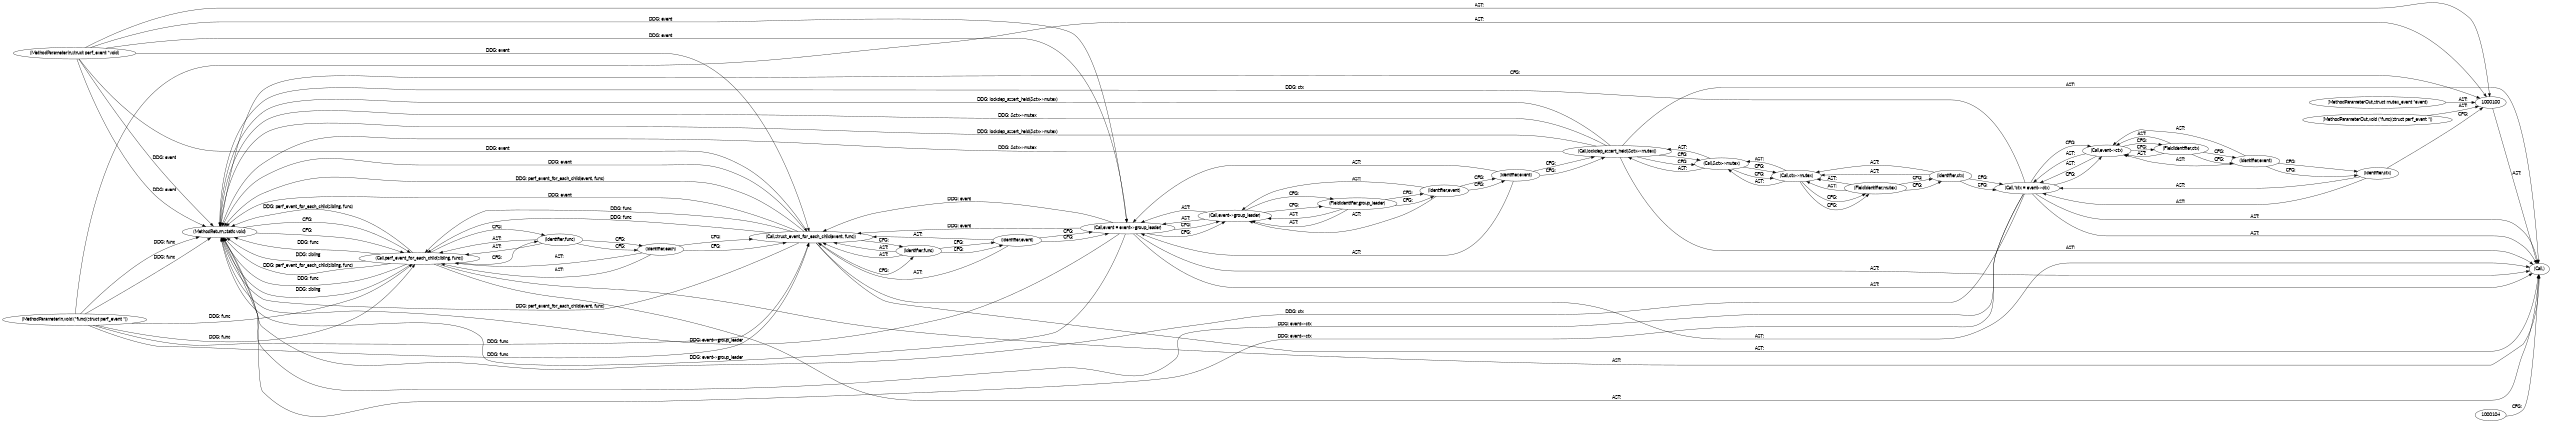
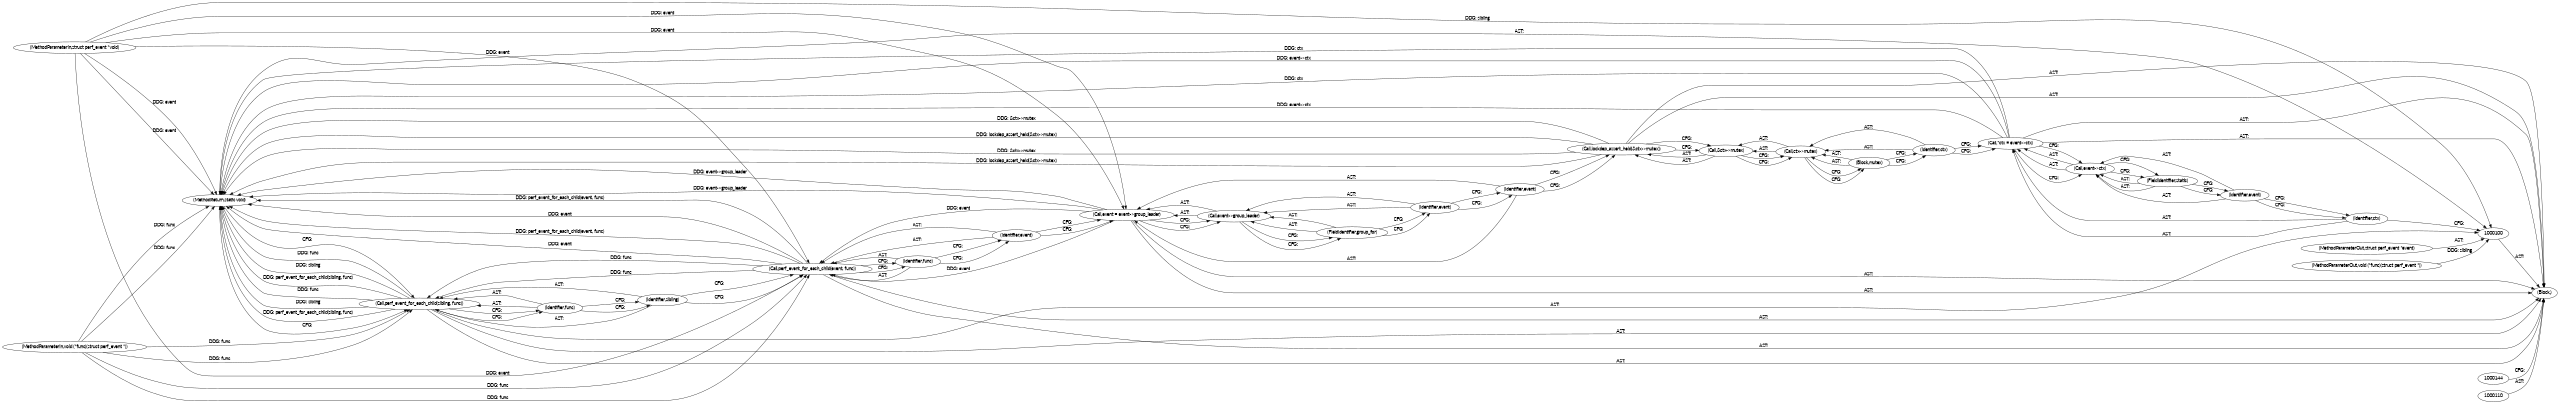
(1480, 6) -> (1477, 19)
(1208, 22) -> (1456, 308)
(1516, 73) -> (1520, 32)
(2377, 102) -> (2367, 248)
(2464, 106) -> (2460, 251)
(2181, 149) -> (2167, 181)
(1875, 188) -> (1869, 163)
(1357, 204) -> (1352, 233)
(811, 237) -> (812, 269)
(661, 249) -> (662, 300)
(2539, 269) -> (2545, 293)
none -> (2493, 396)
(2491, 415) -> (2493, 379)
